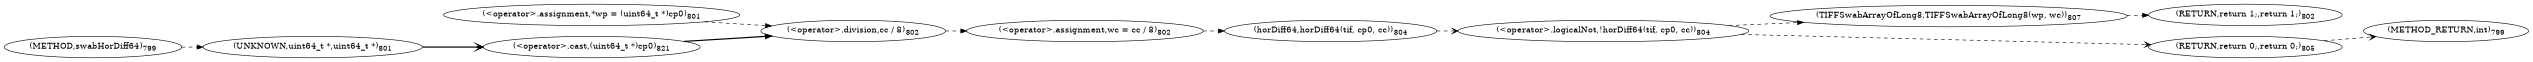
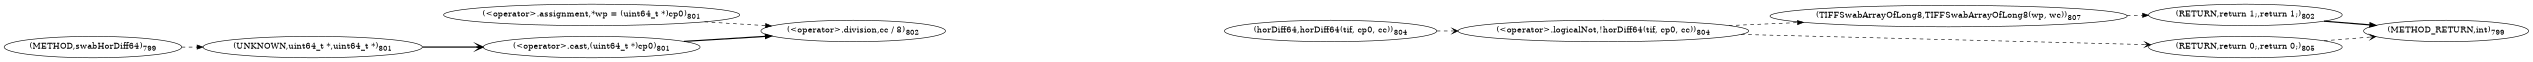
none -> (2347, 23)
(1085, 31) -> none
(663, 46) -> (663, 46)
